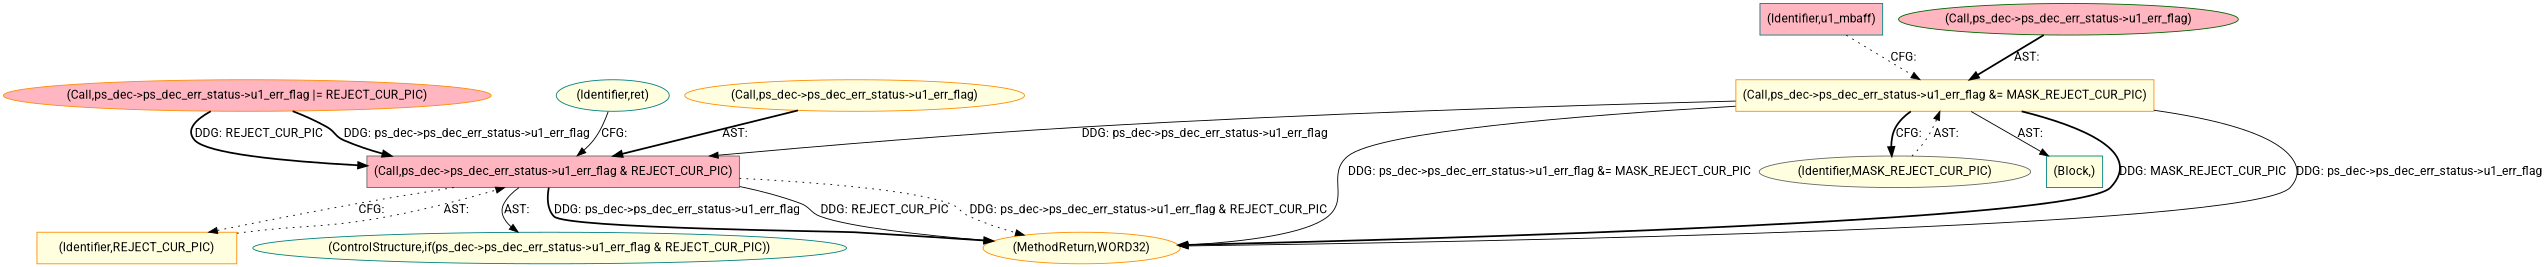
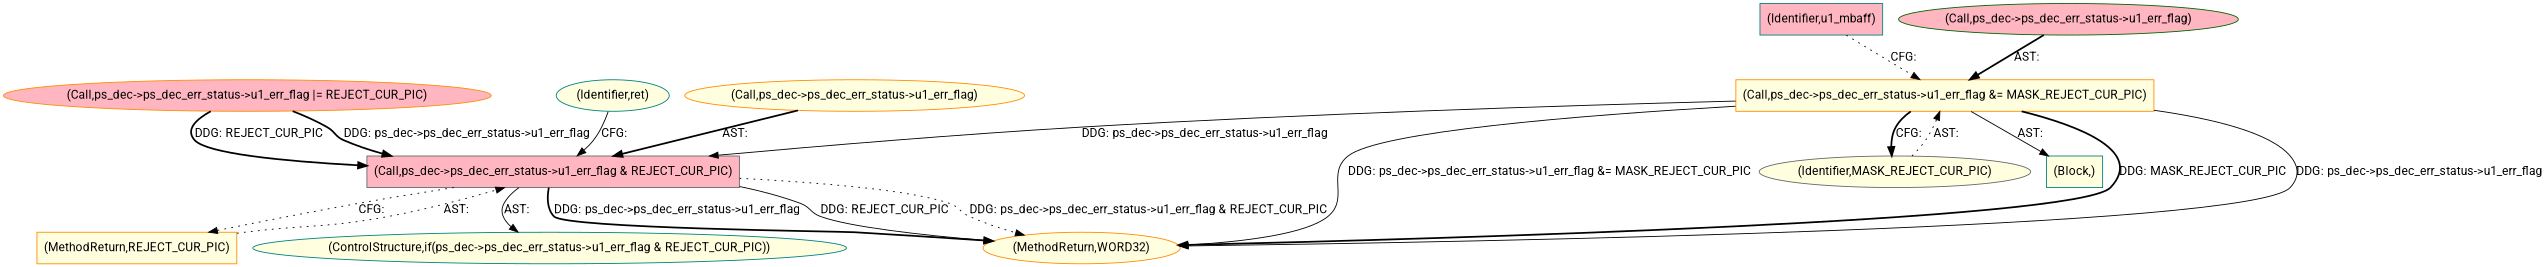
(137, 248) -> (137, 248)
